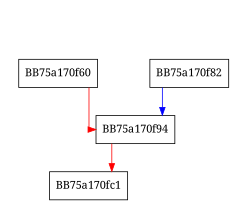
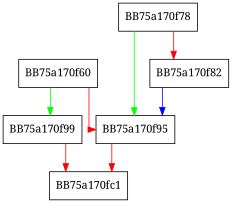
none -> (158, 17)
none -> (43, 130)
(135, 130) -> (135, 130)
